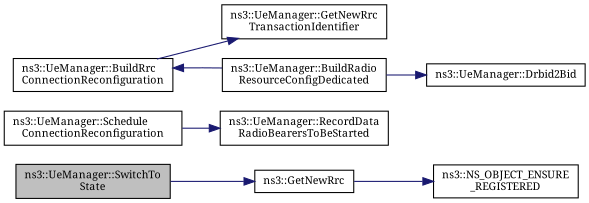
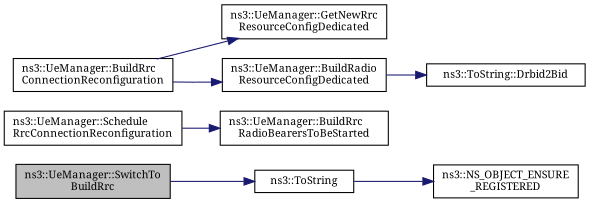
(304, 22) -> (304, 22)
(203, 68) -> (192, 82)
(506, 75) -> (506, 75)
(93, 128) -> (93, 128)
(304, 128) -> (304, 128)
(93, 181) -> (93, 181)
(304, 181) -> (304, 181)
